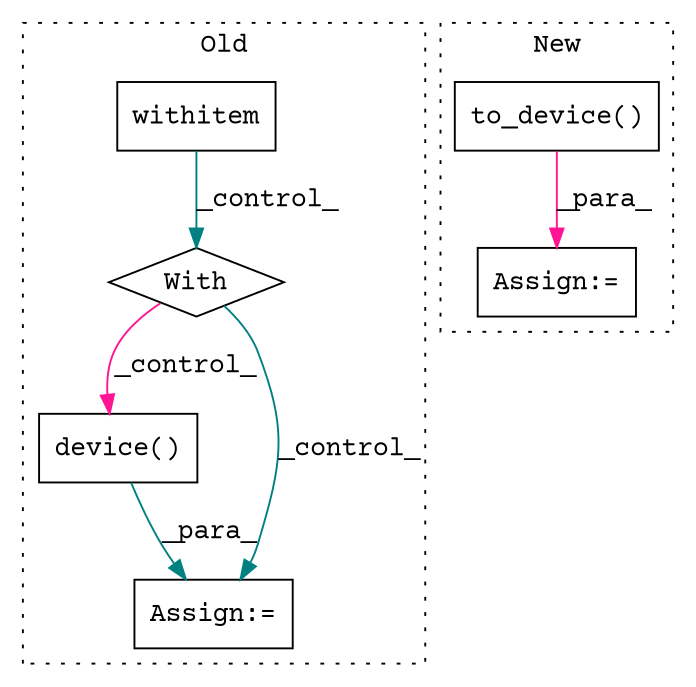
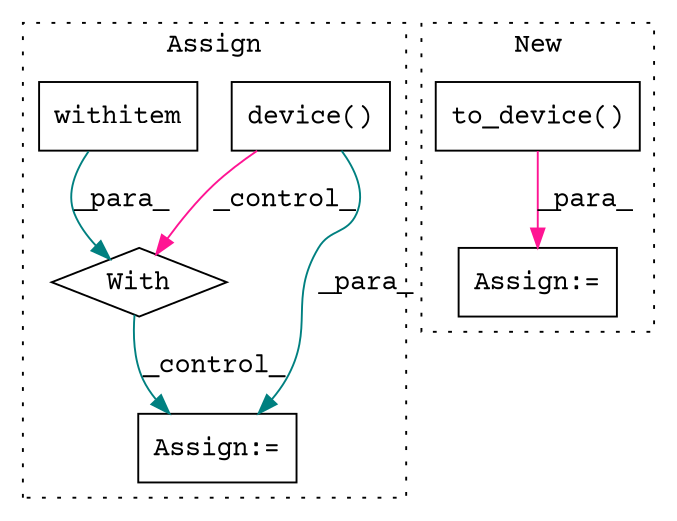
(224, 45) -> (215, 45)
(268, 199) -> (122, 199)
(120, 341) -> (208, 190)
